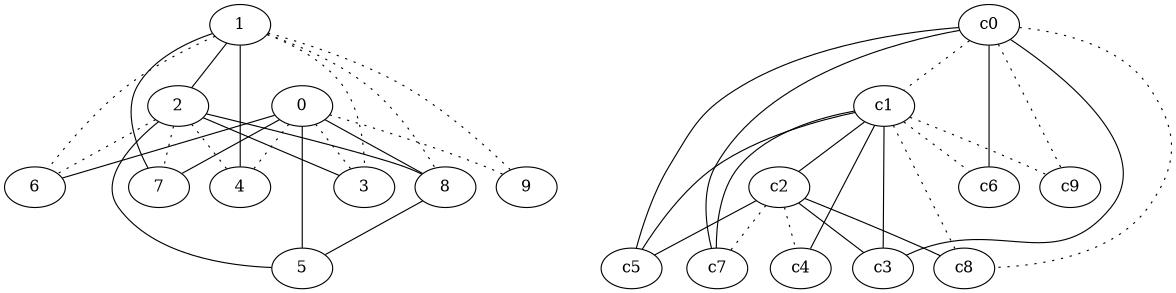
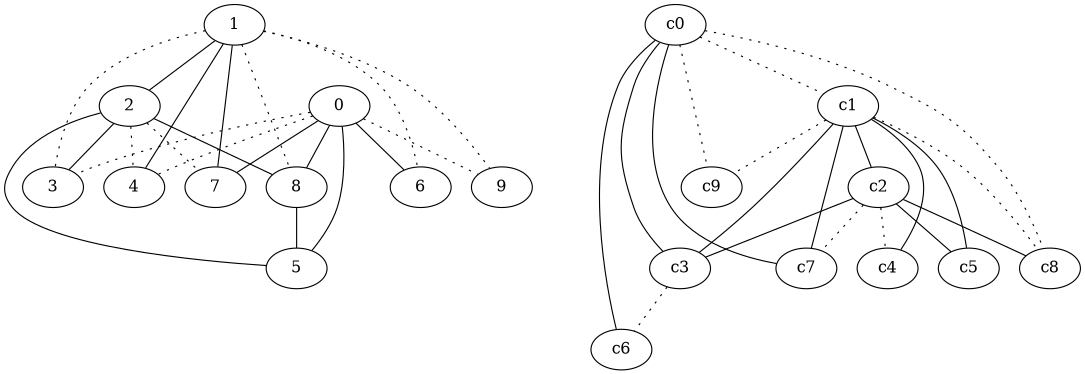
(754, 79) -> none
(107, 147) -> none
(937, 147) -> (651, 309)
